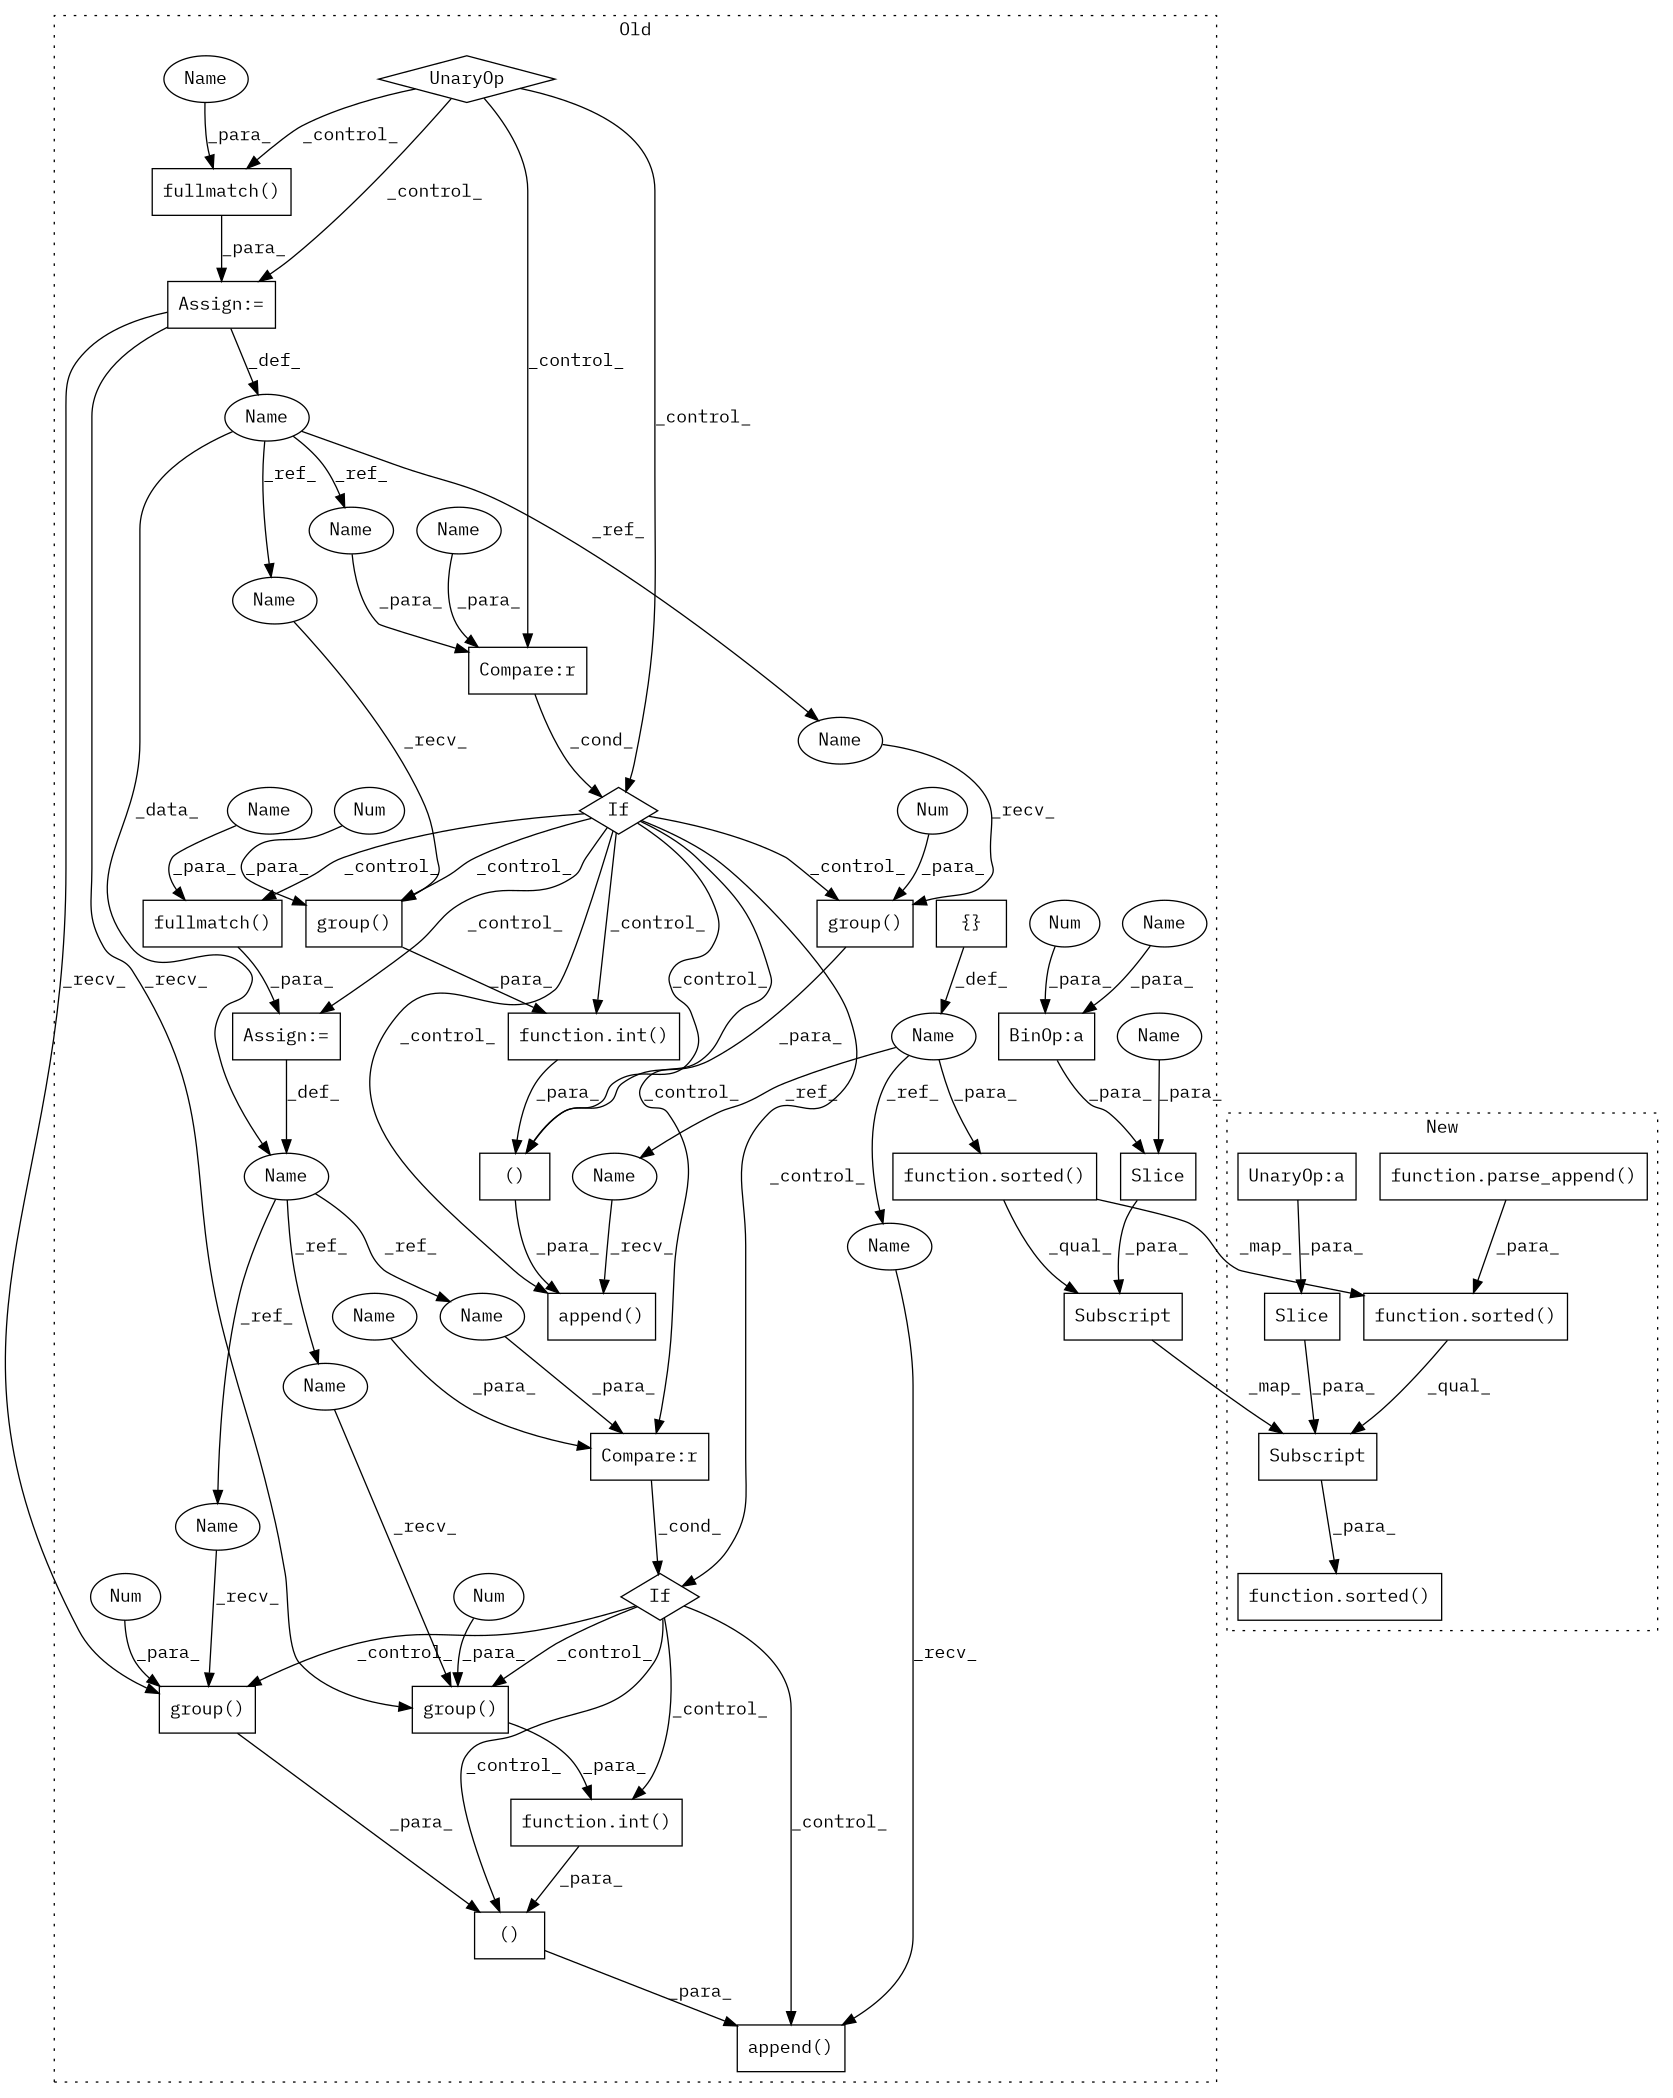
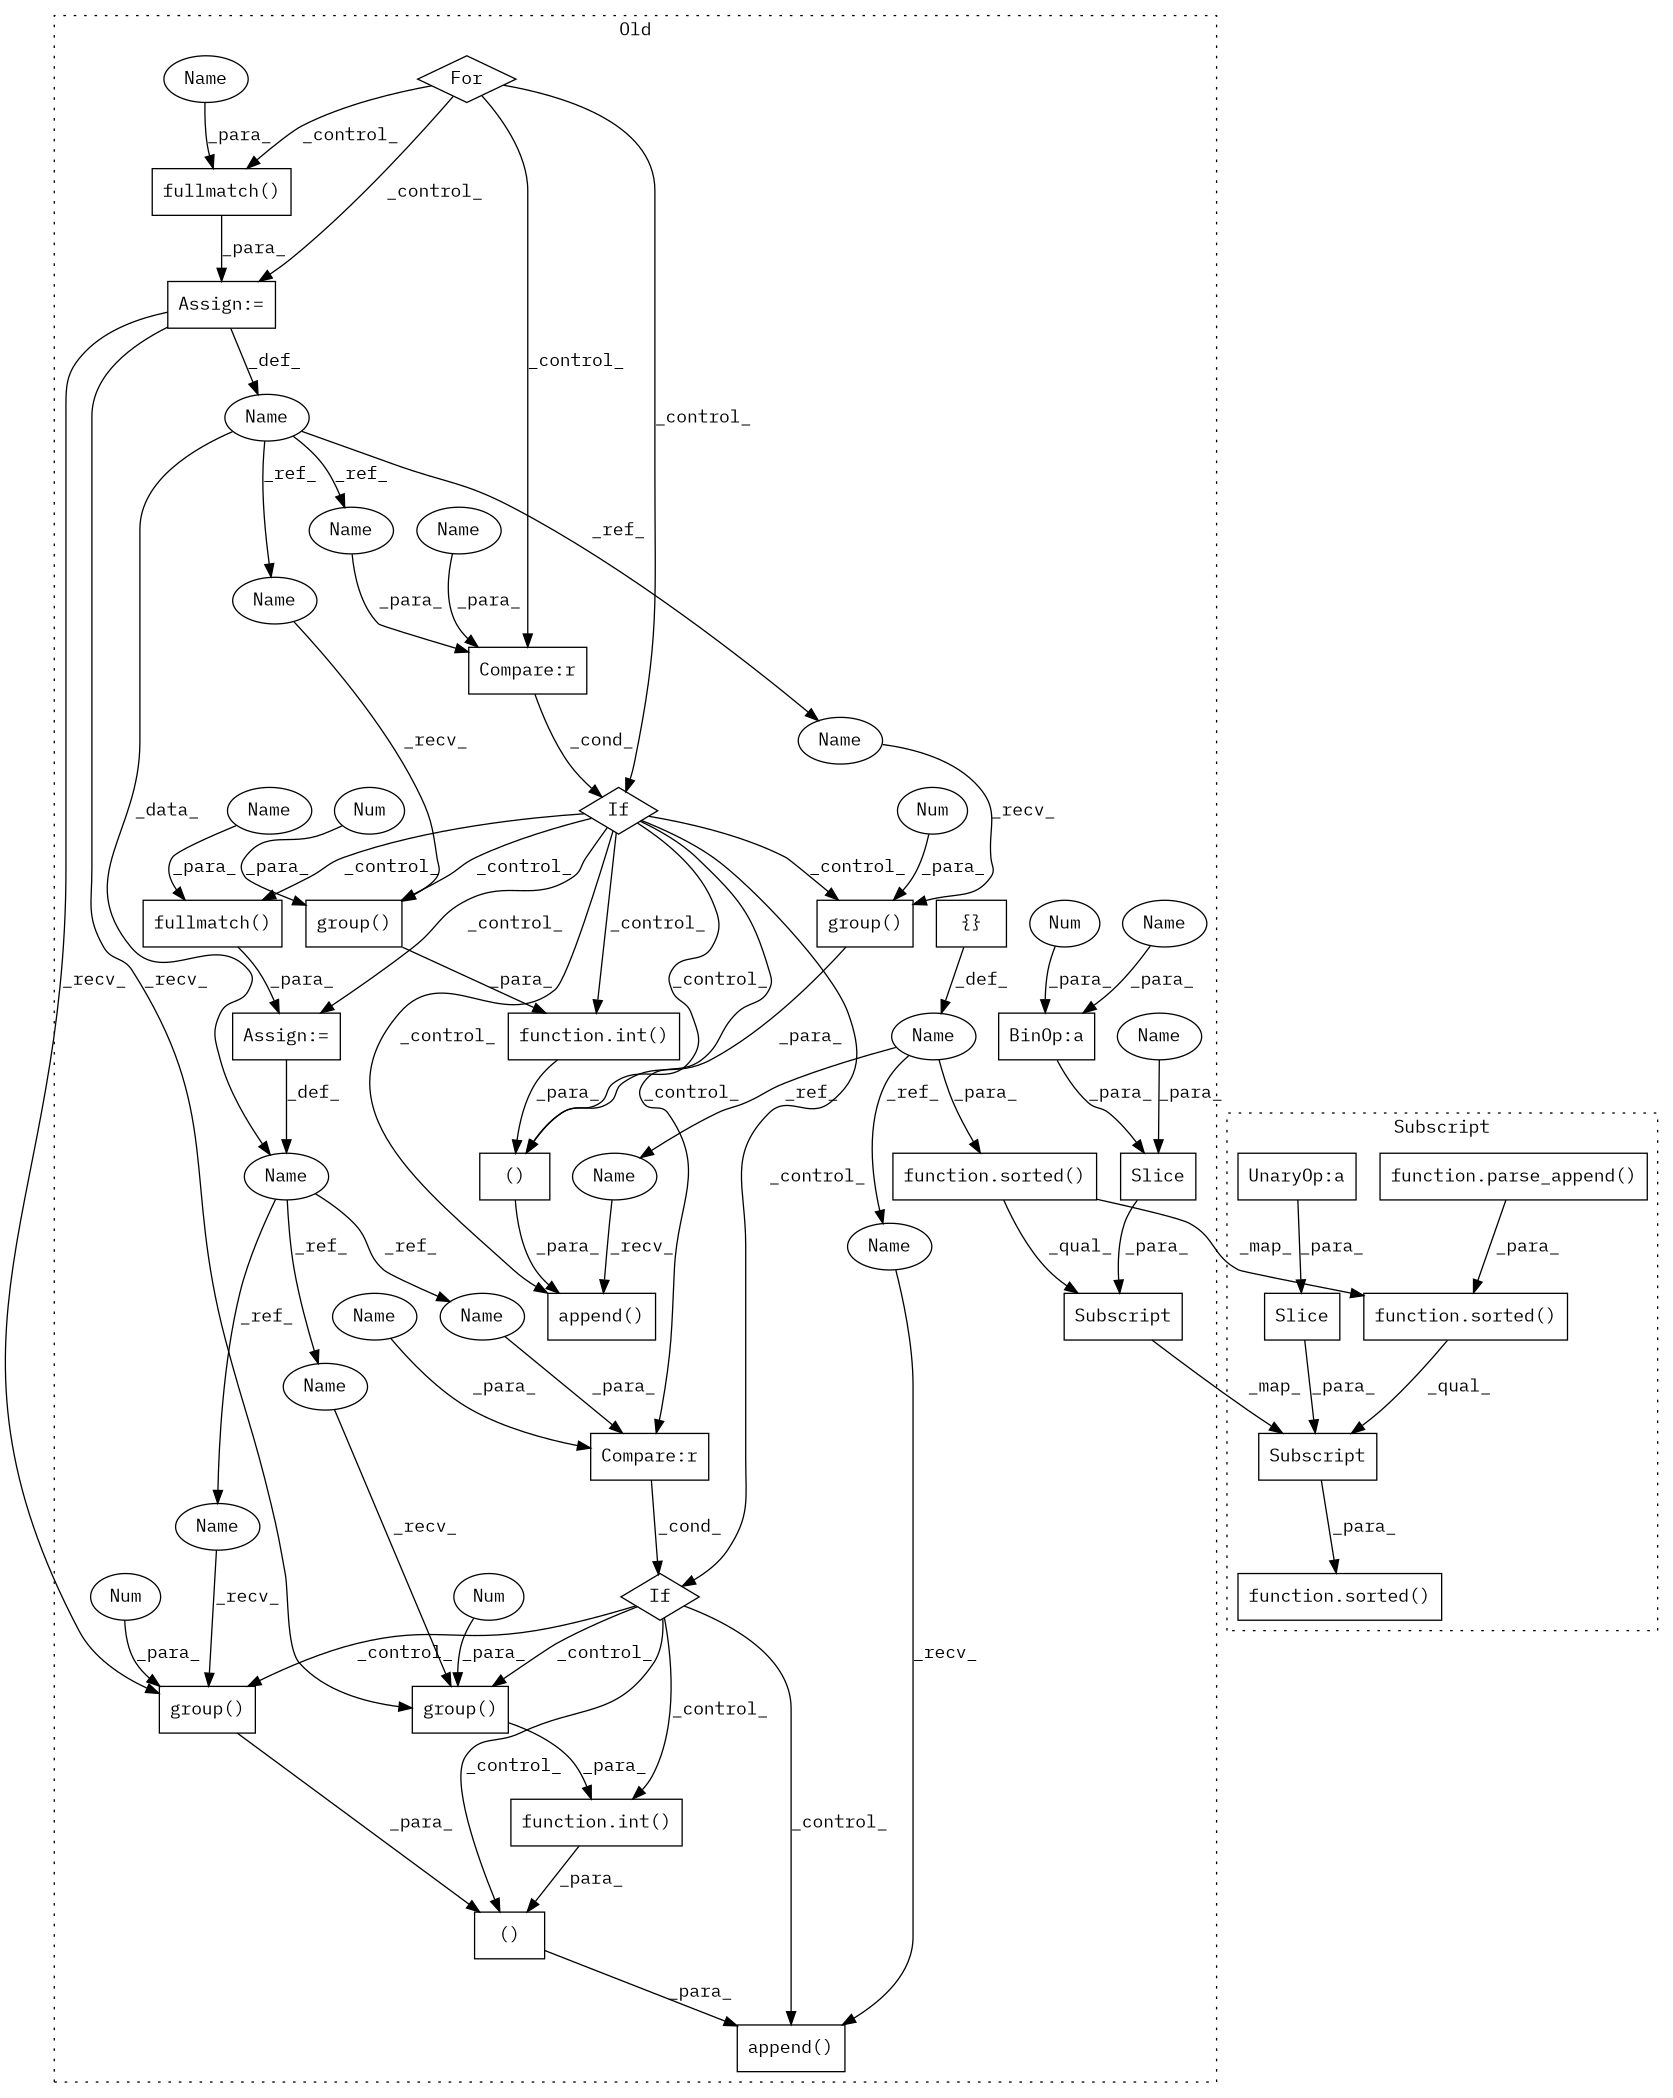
(467, 79) -> (467, 79)
(1442, 1128) -> (1442, 1128)
